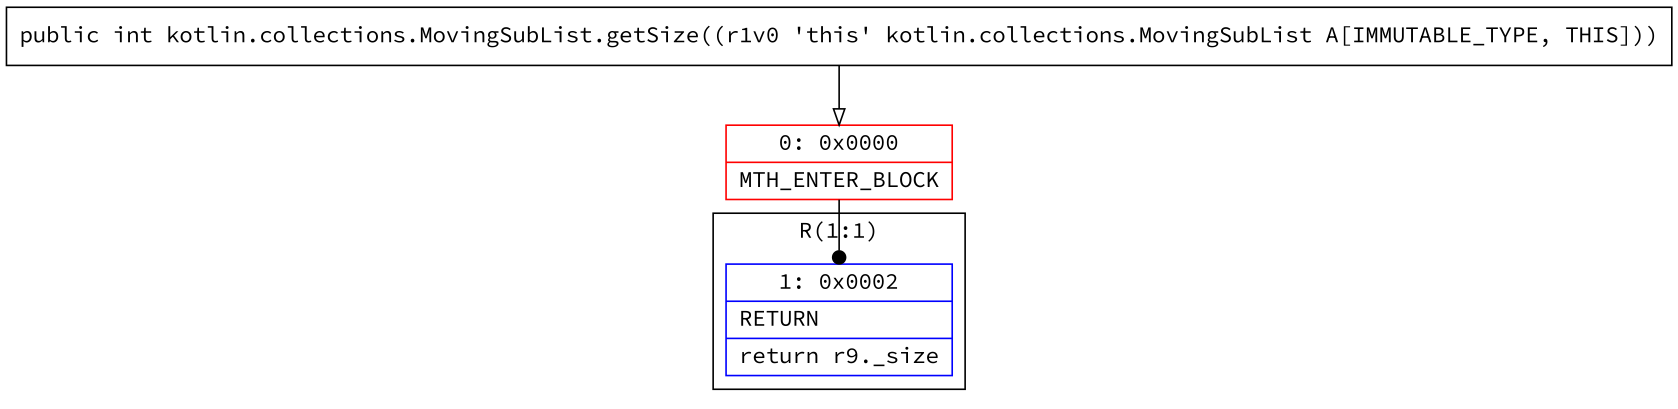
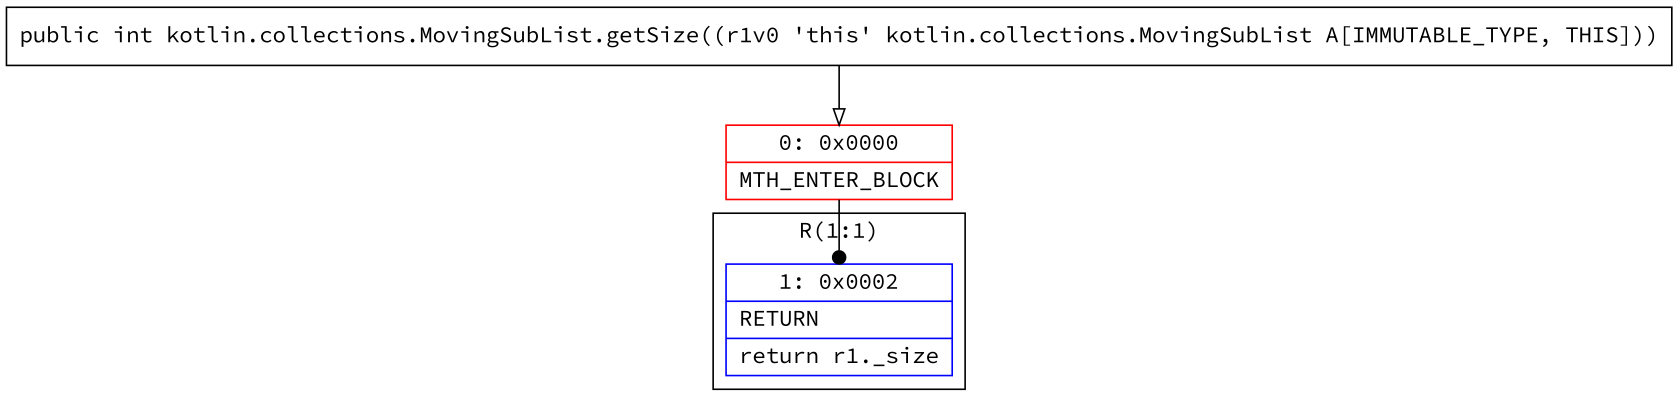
(839, 356) -> (839, 356)
